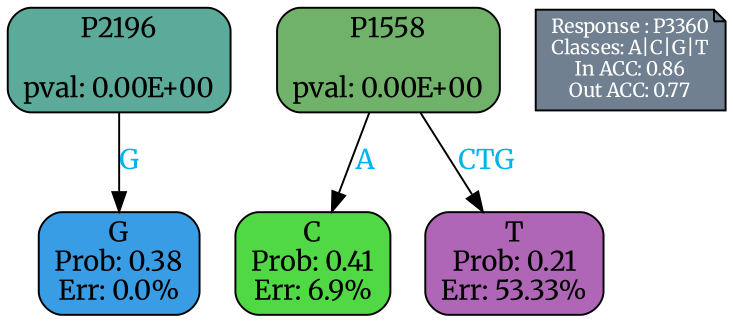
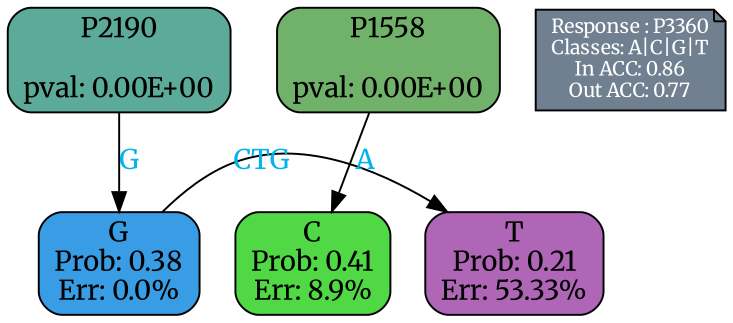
(119, 60) -> (119, 60)
(446, 154) -> (293, 154)
(313, 264) -> (313, 264)
